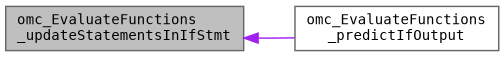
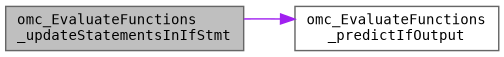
(277, 38) -> (262, 19)
